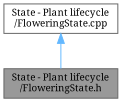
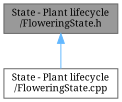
(61, 56) -> (61, 56)
